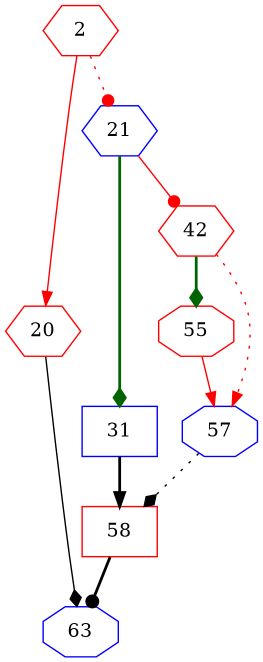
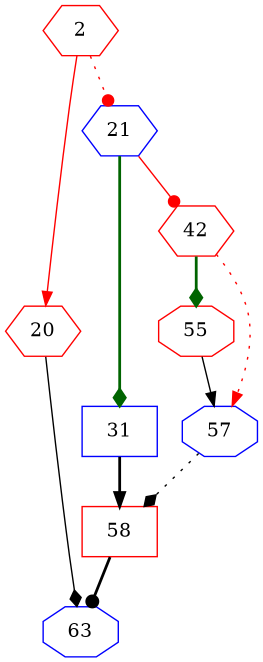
(206, 375) -> (206, 375)
